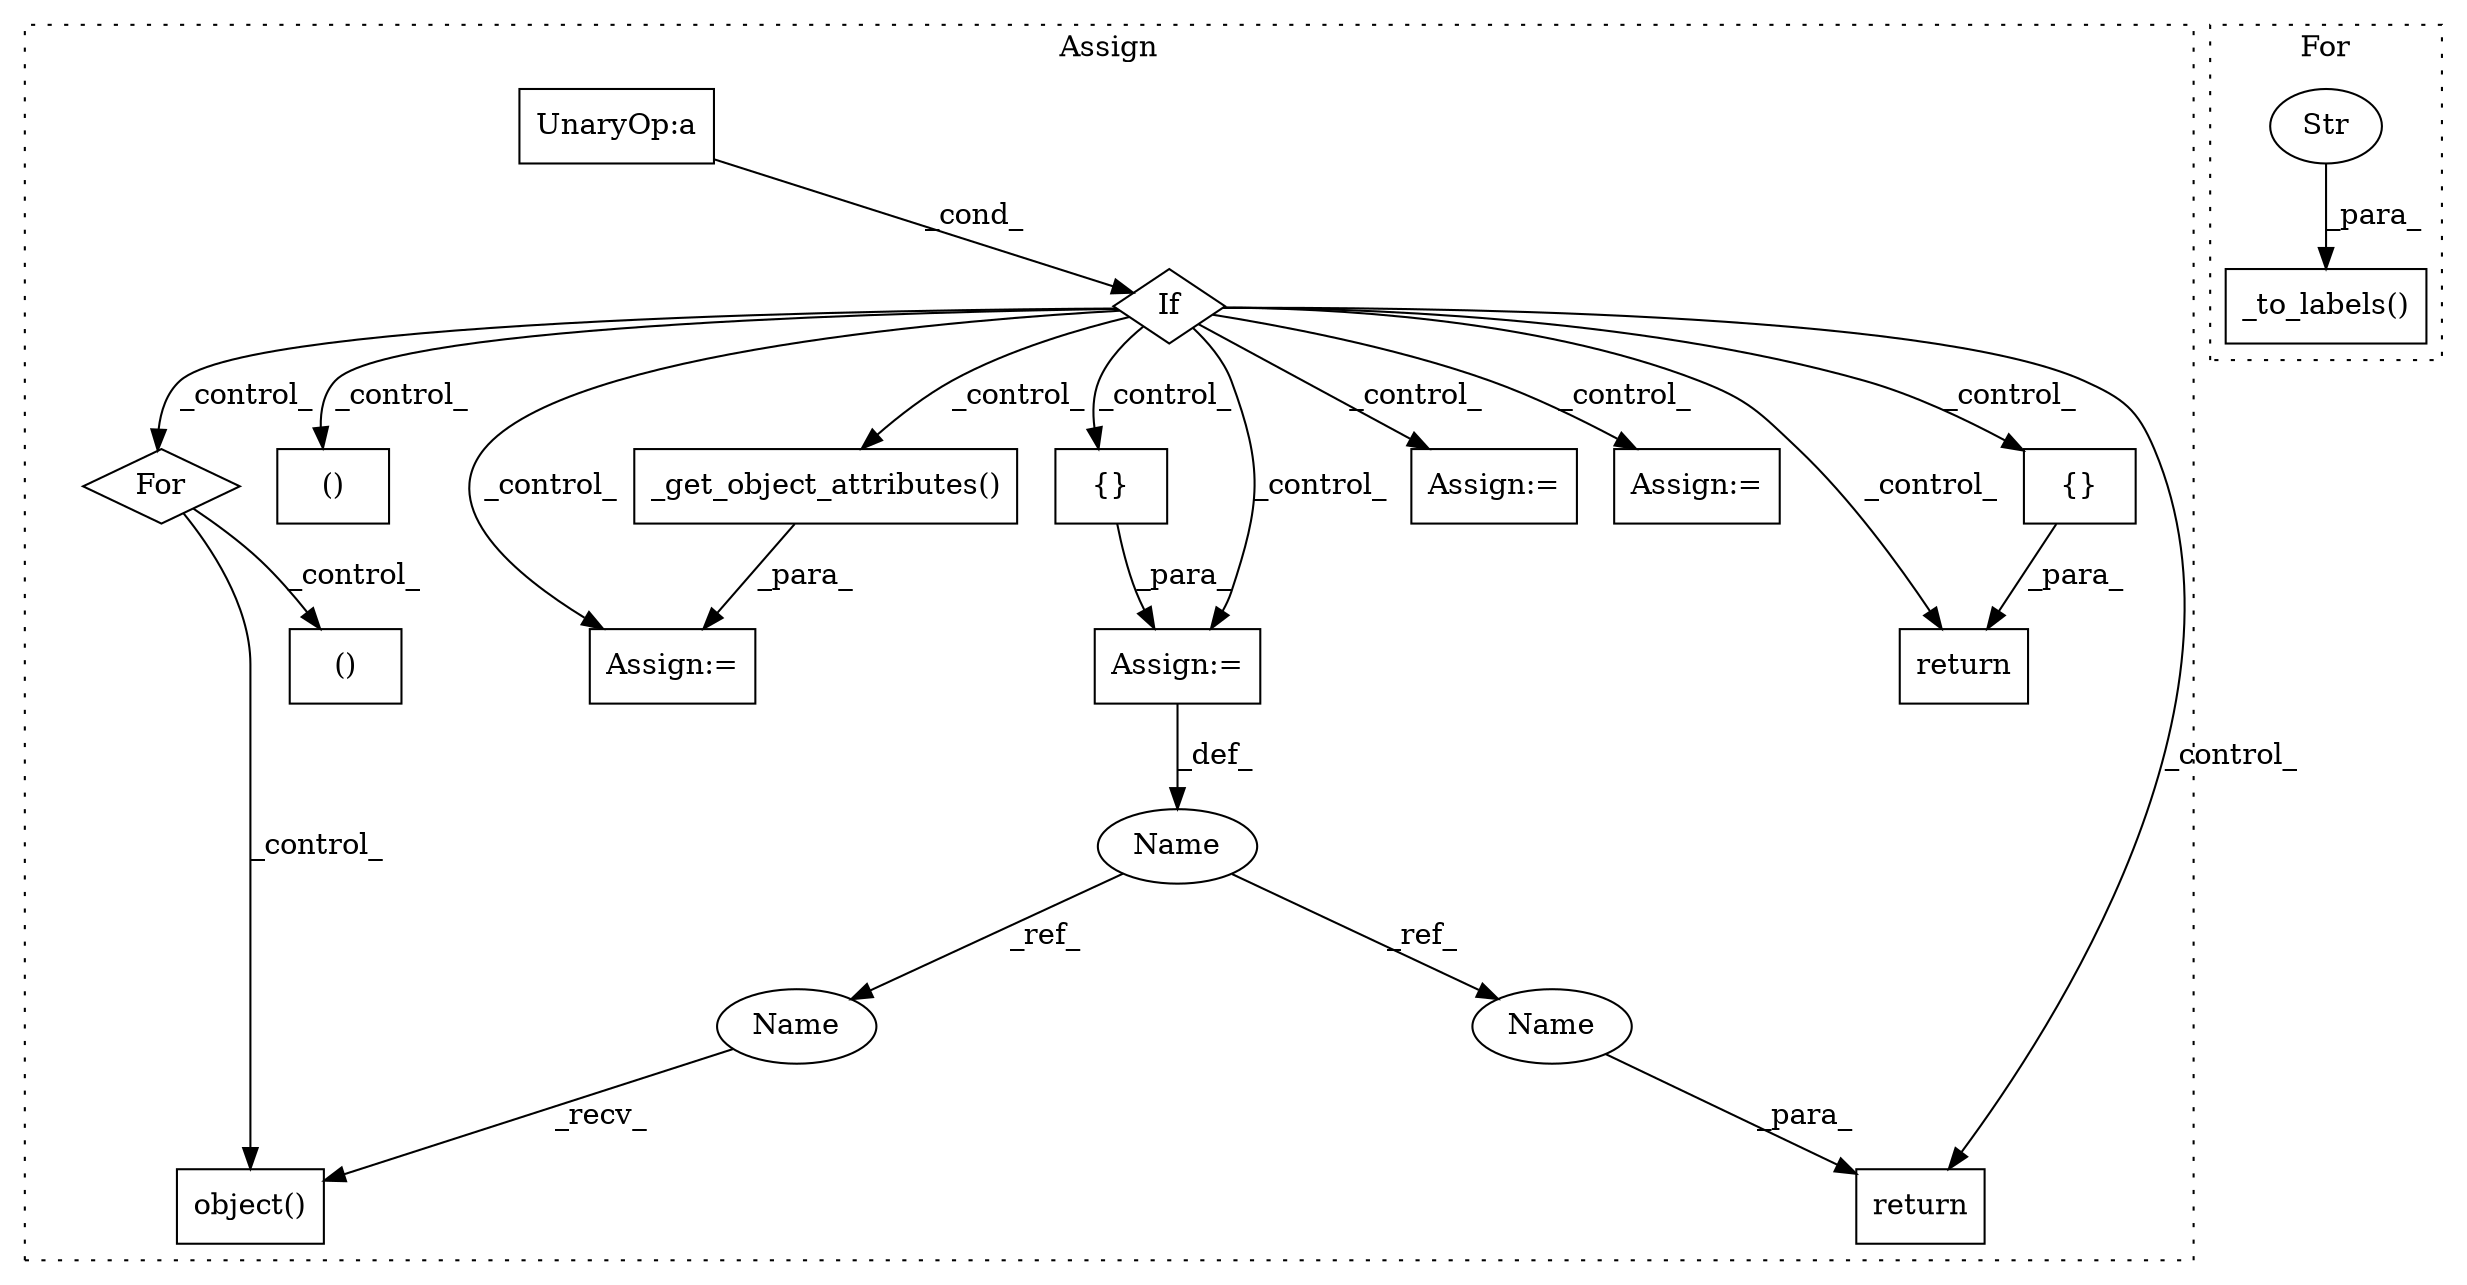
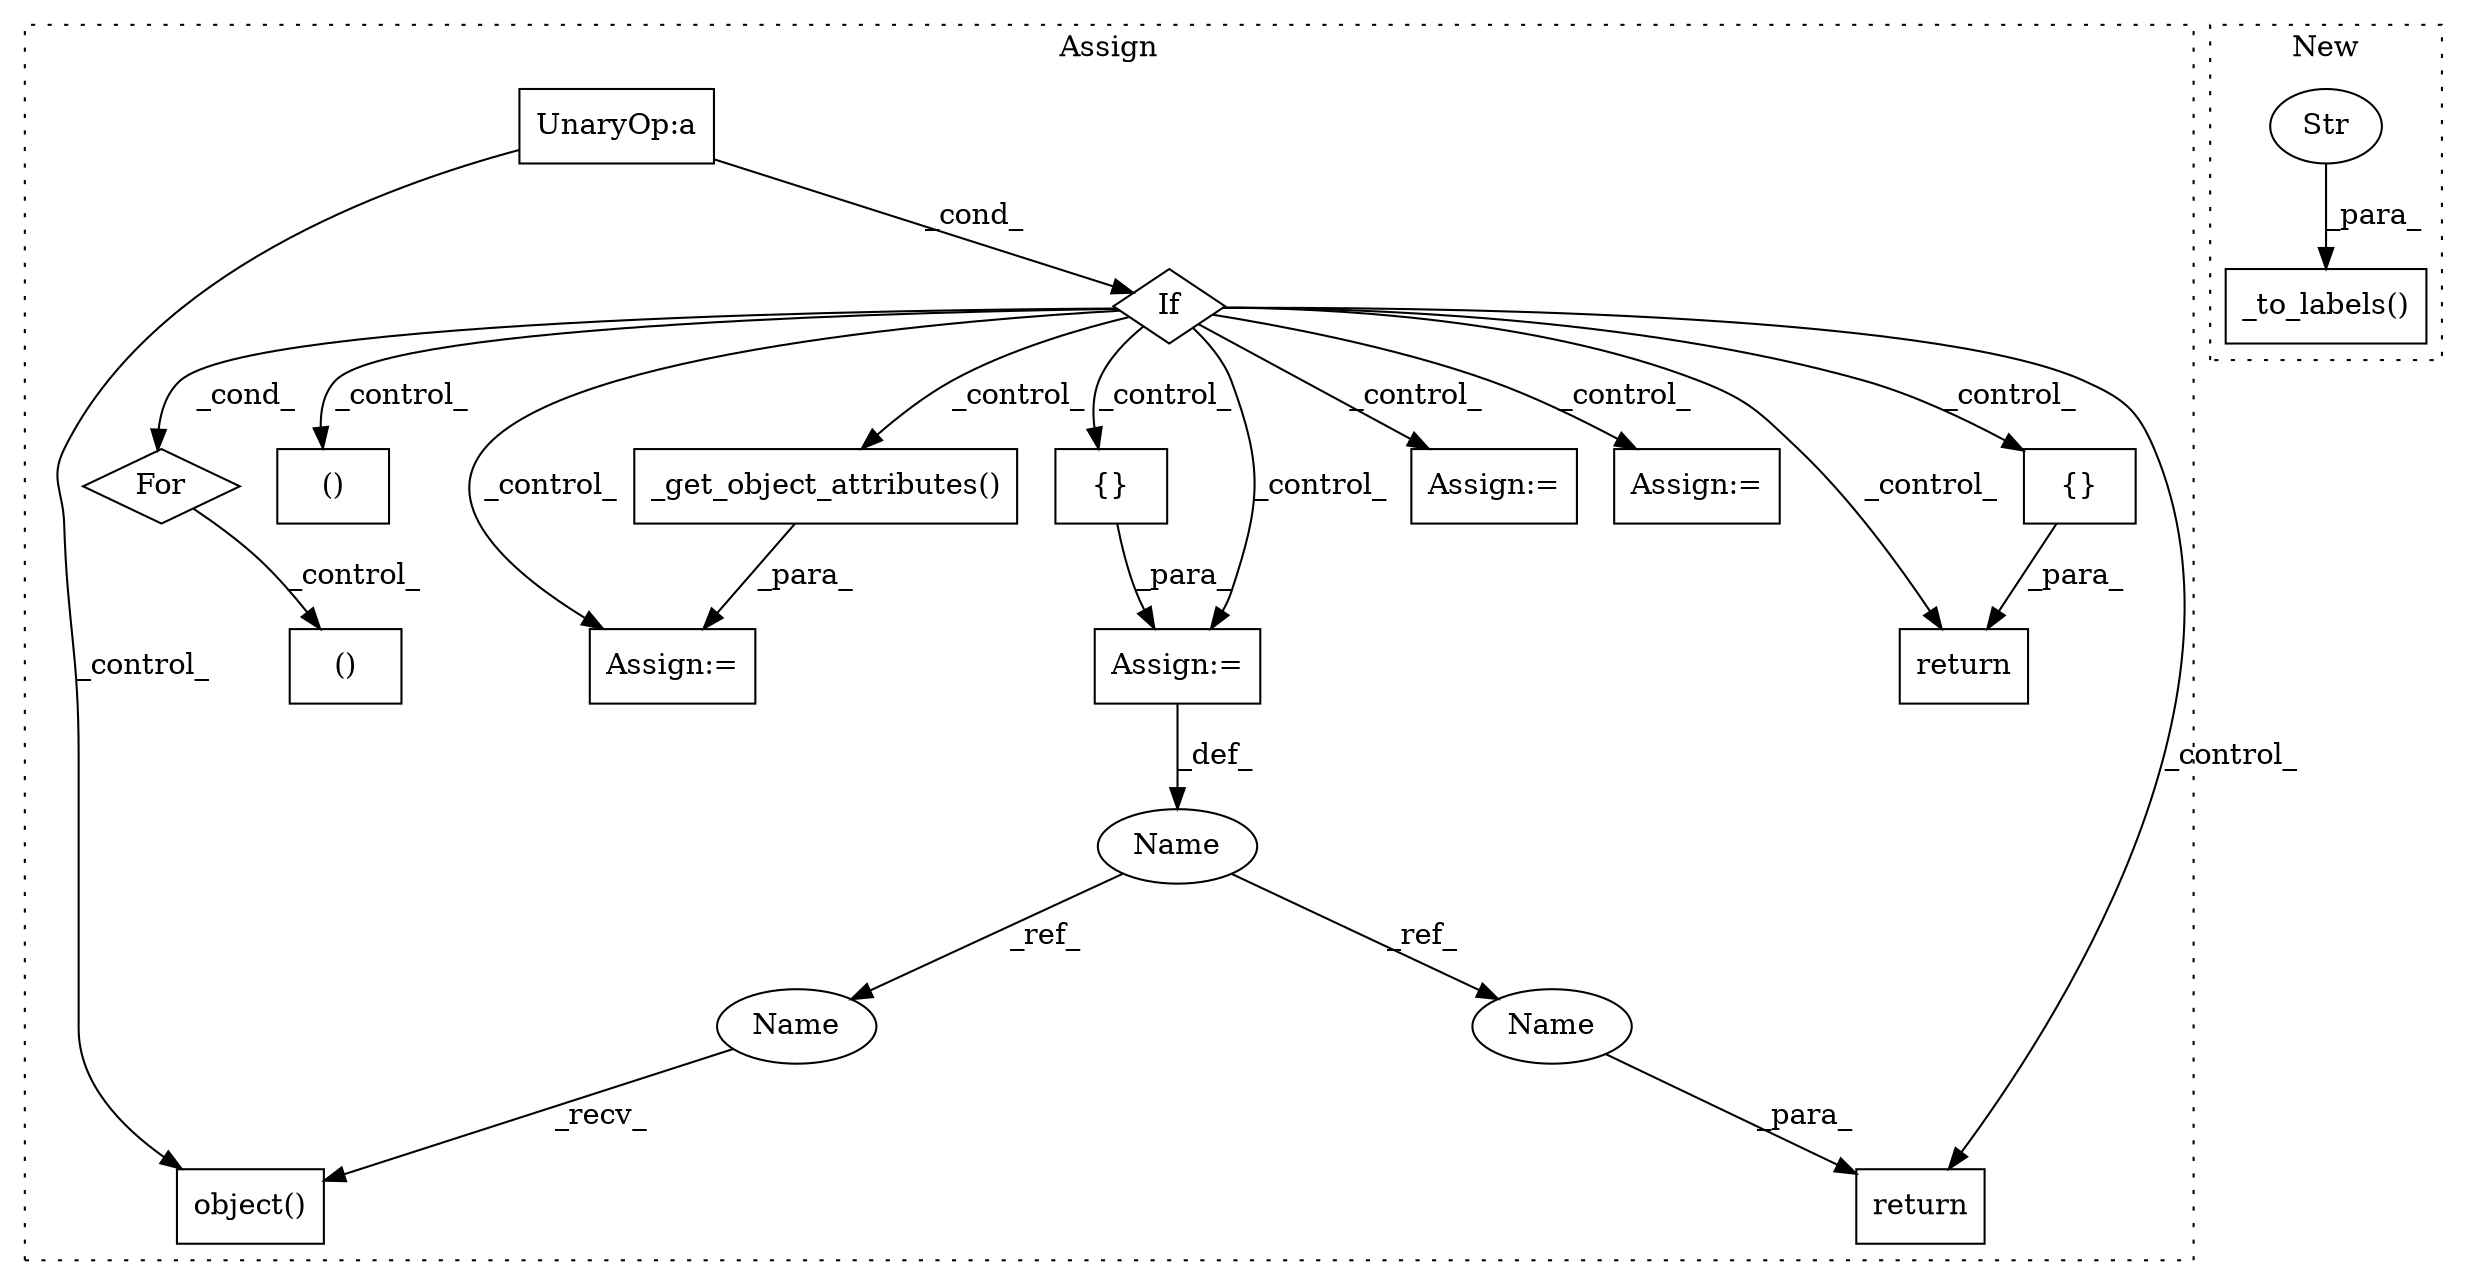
(2326, 49) -> (2326, 49)
(246, 396) -> (246, 396)
(250, 822) -> (65, 538)
